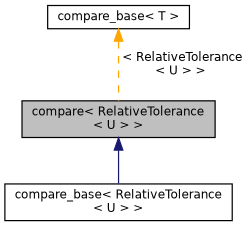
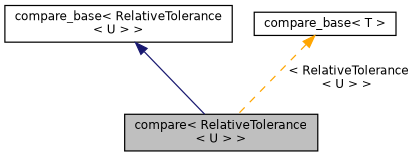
(119, 167) -> (174, 83)
